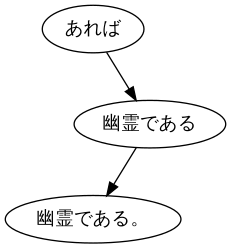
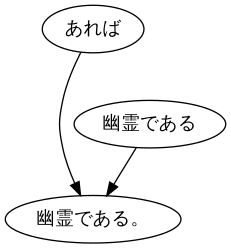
(118, 71) -> (60, 117)
